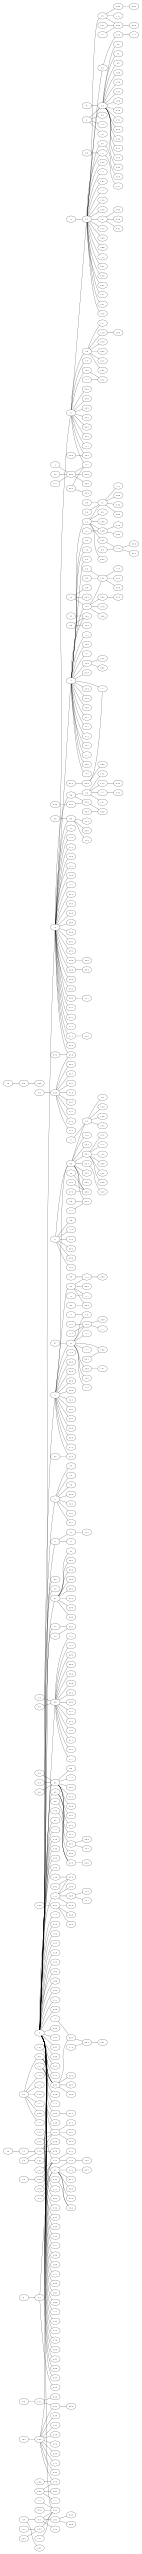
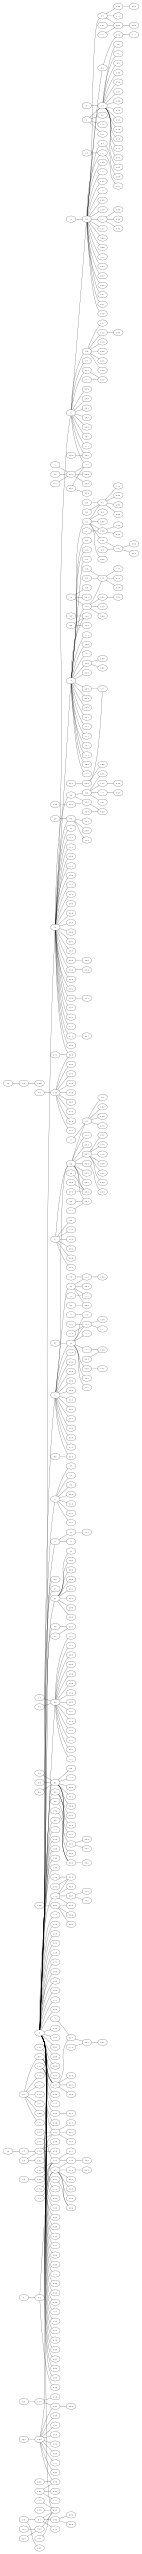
(88, 683) -> (95, 689)
(88, 1344) -> (95, 1350)
